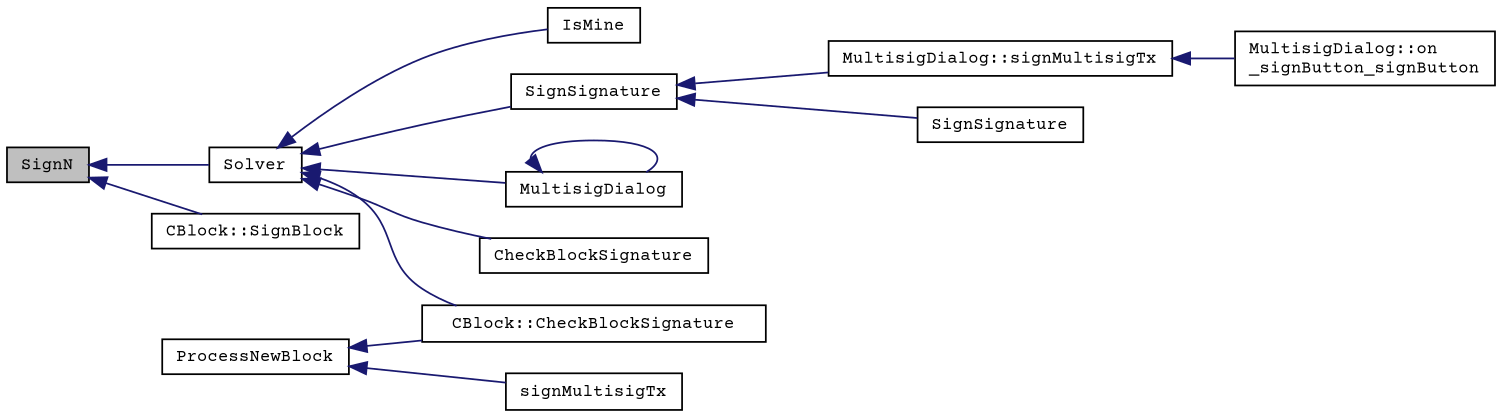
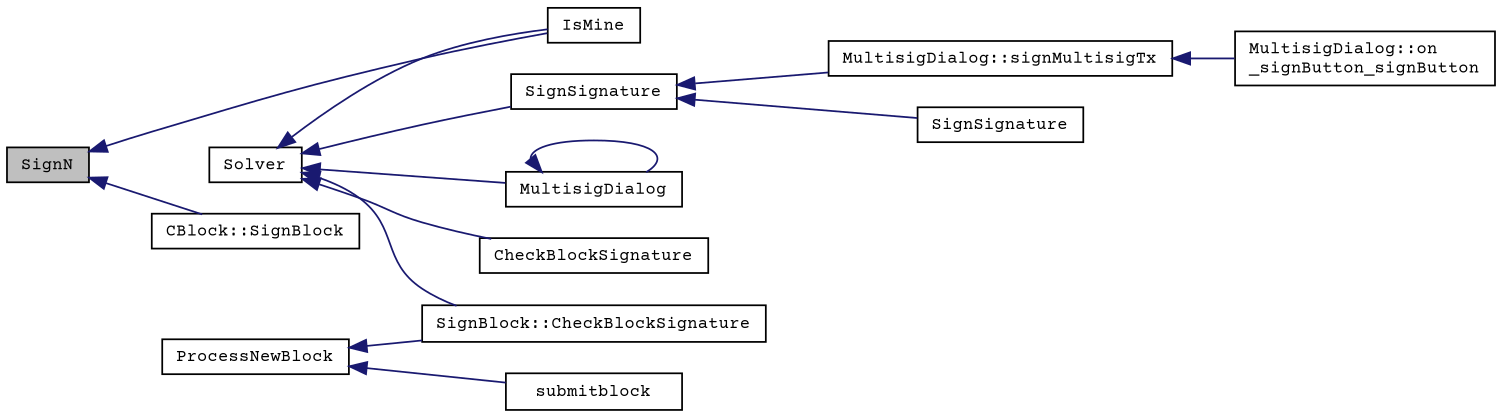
(158, 165) -> (325, 82)
(594, 324) -> (594, 324)
(594, 392) -> (594, 392)
